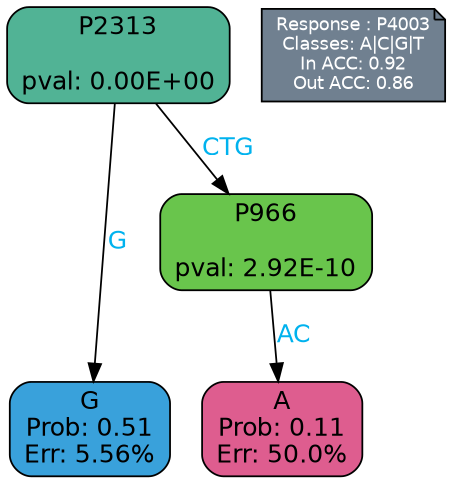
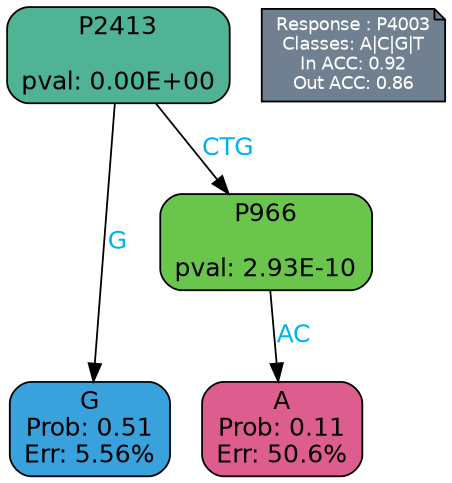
(118, 55) -> (118, 55)
(266, 242) -> (266, 242)
(282, 429) -> (282, 429)
